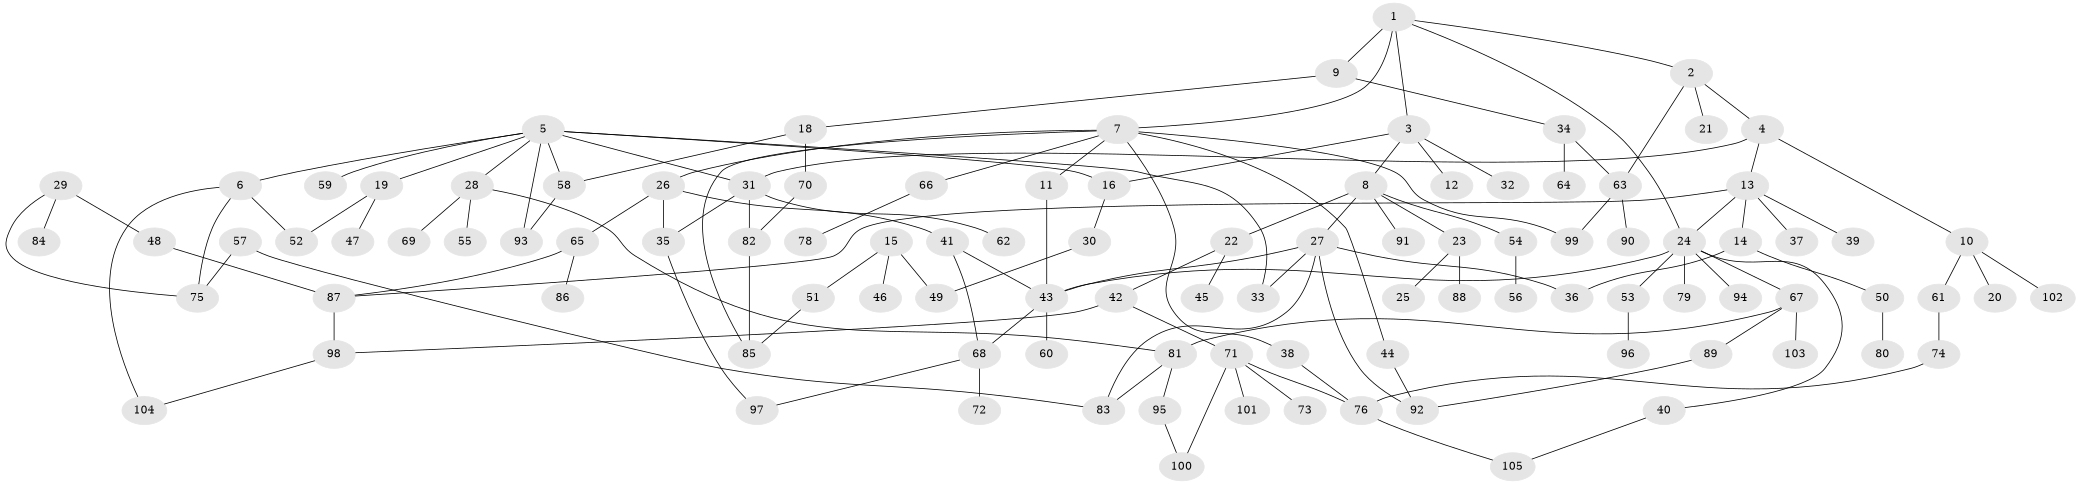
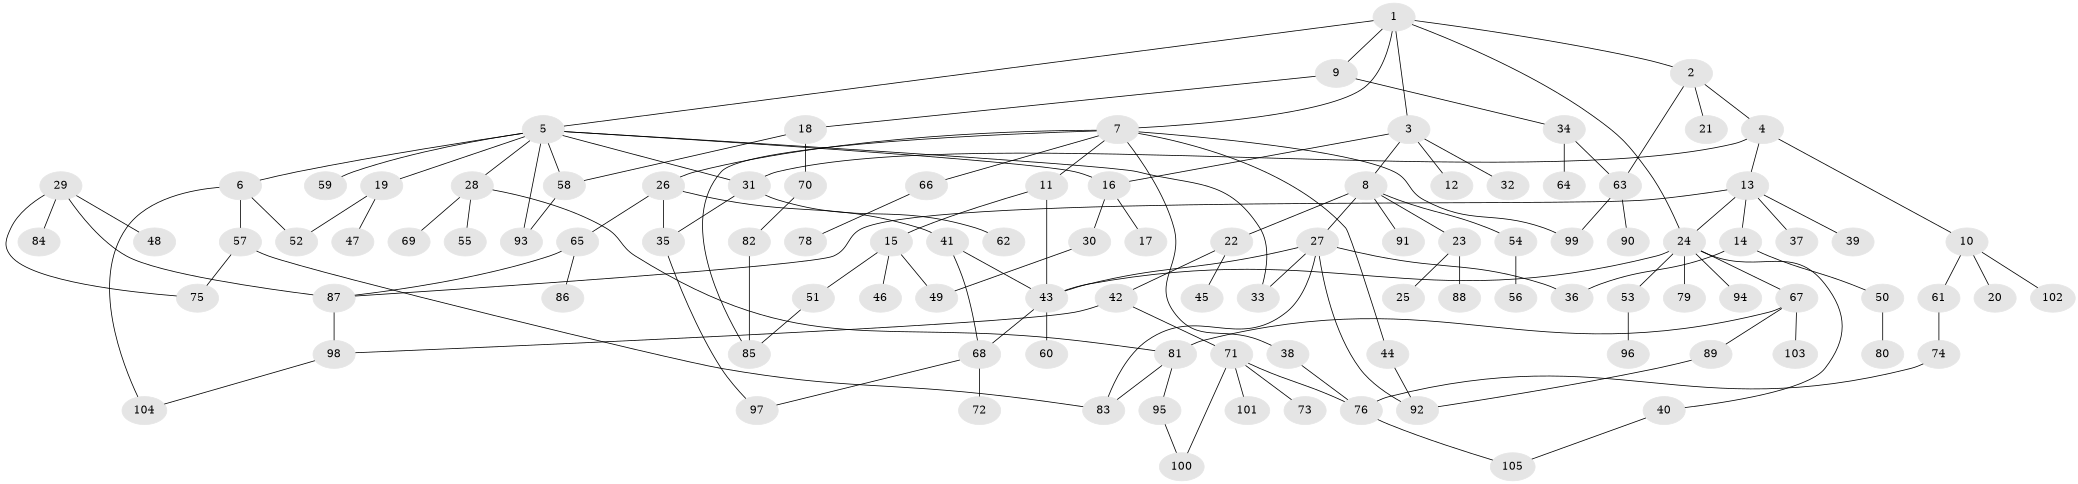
none -> (969, 73)
none -> (976, 208)
(749, 214) -> none
(208, 239) -> (240, 214)
none -> (1146, 242)
(244, 270) -> (179, 272)
